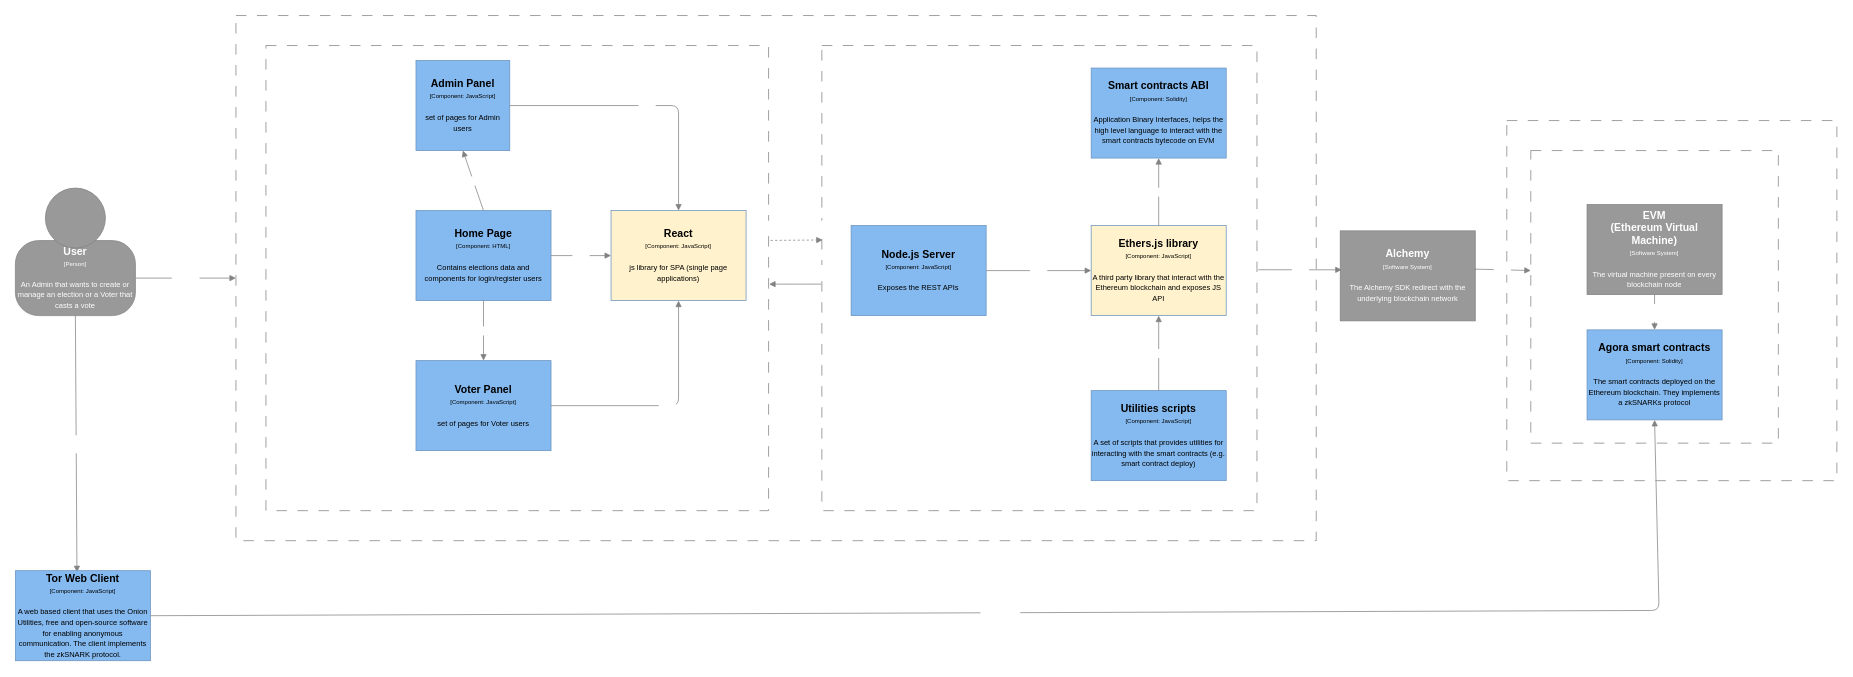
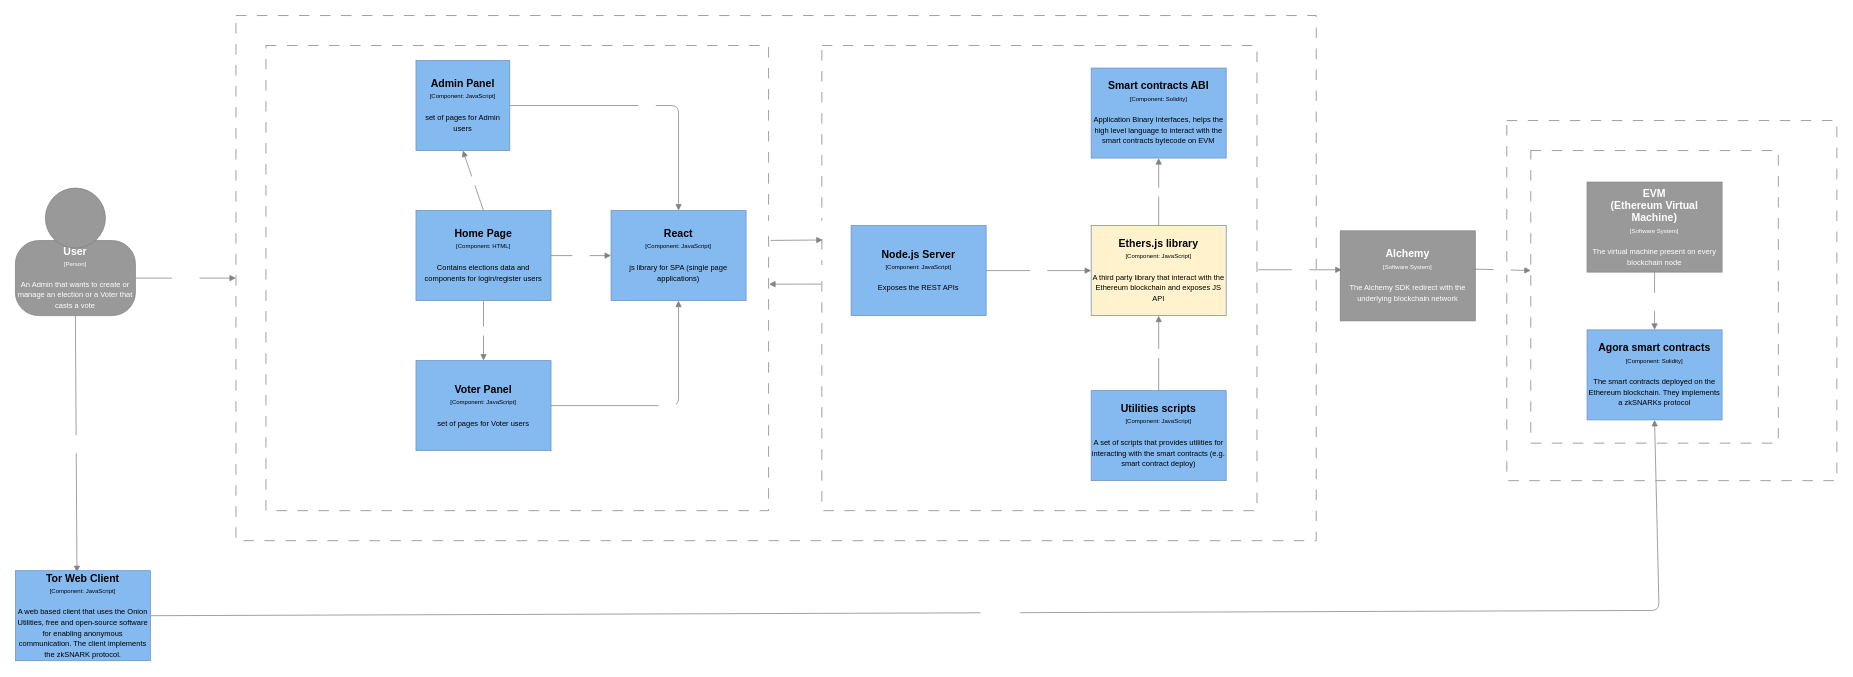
(793, 240) -> (793, 240)
(1654, 249) -> (1654, 227)
(678, 255) -> (678, 255)
